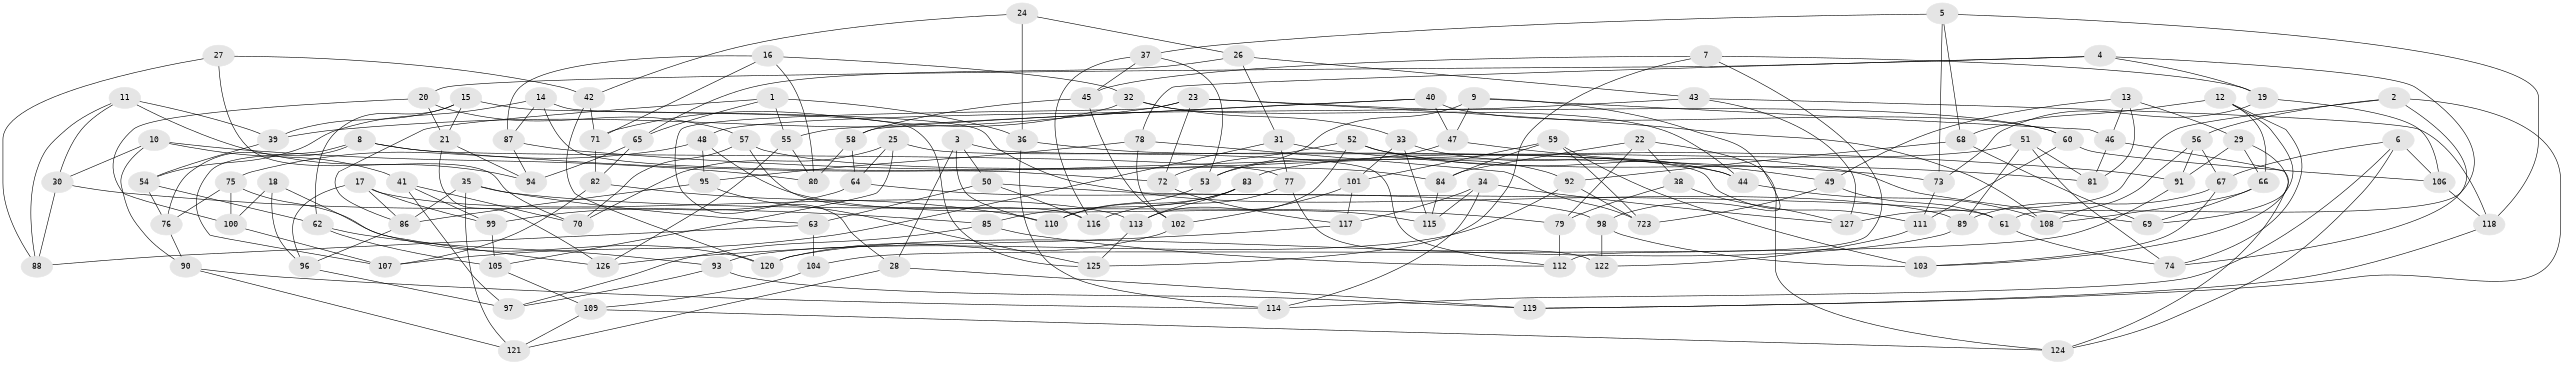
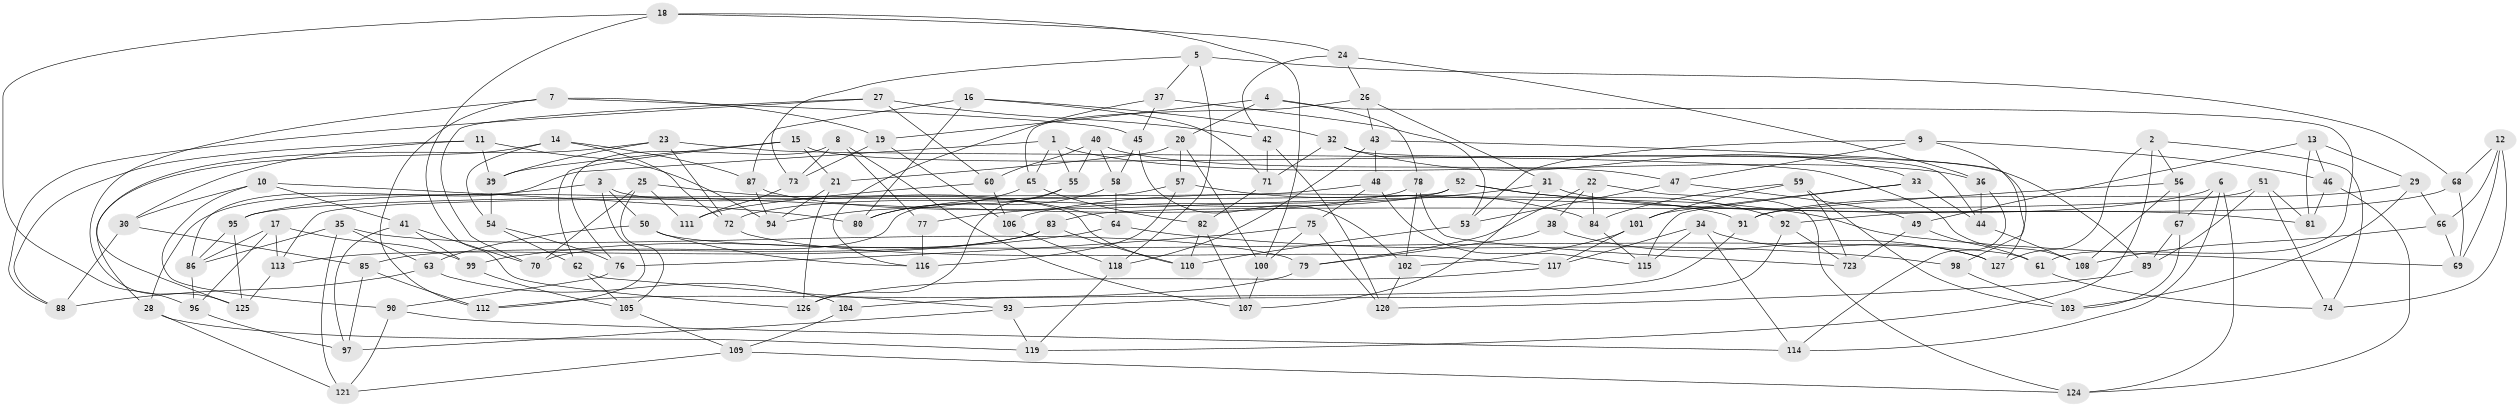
none -> (988, 23)
(1570, 109) -> (936, 142)
(1602, 267) -> none
